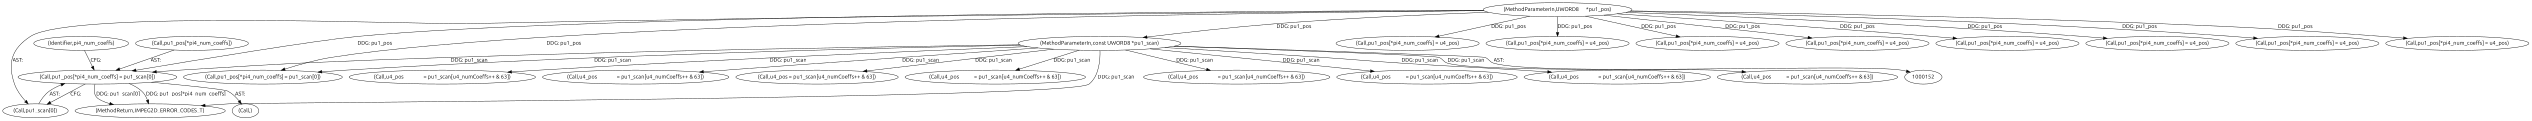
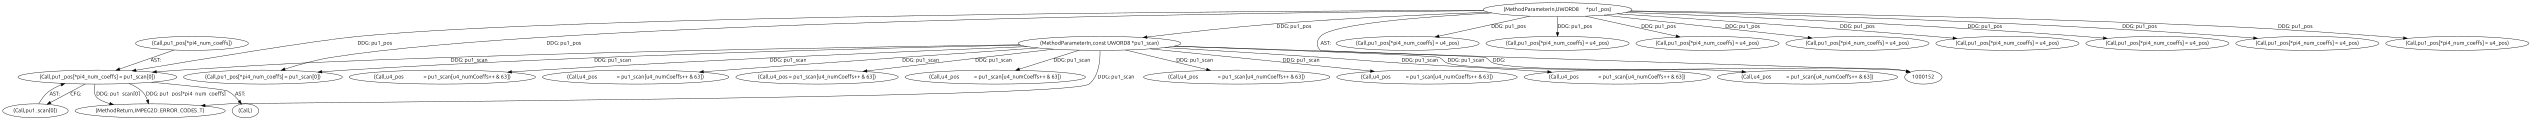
(566, 22) -> (1519, 58)
(81, 43) -> none
(1500, 60) -> (1500, 60)
